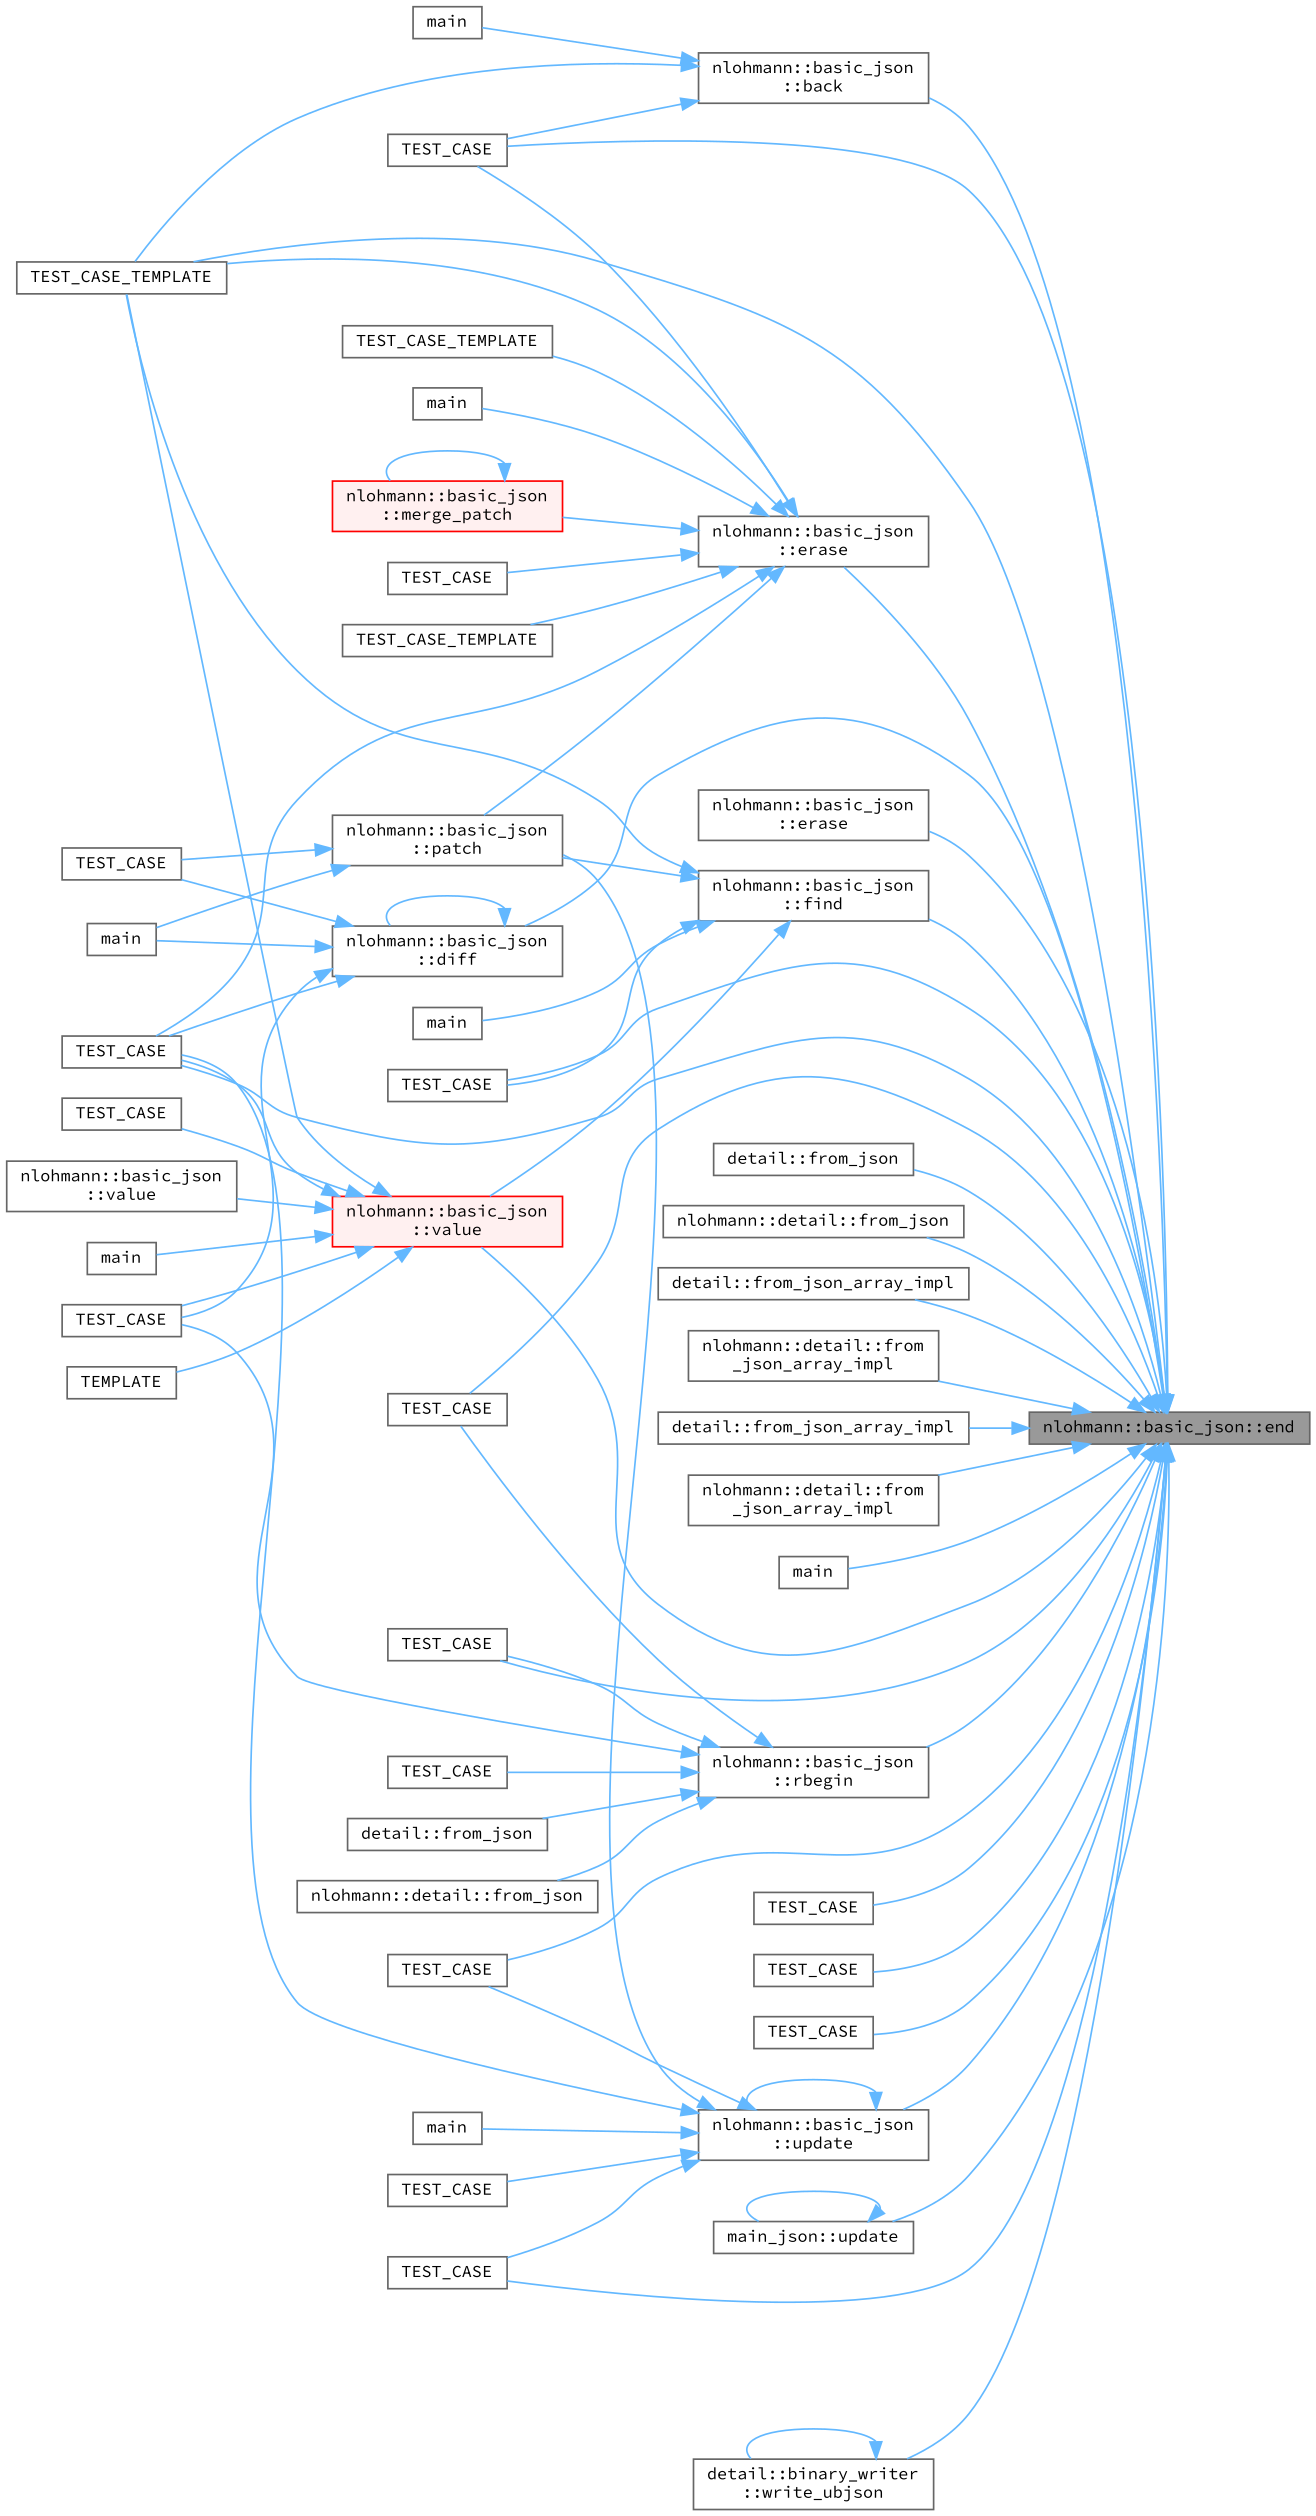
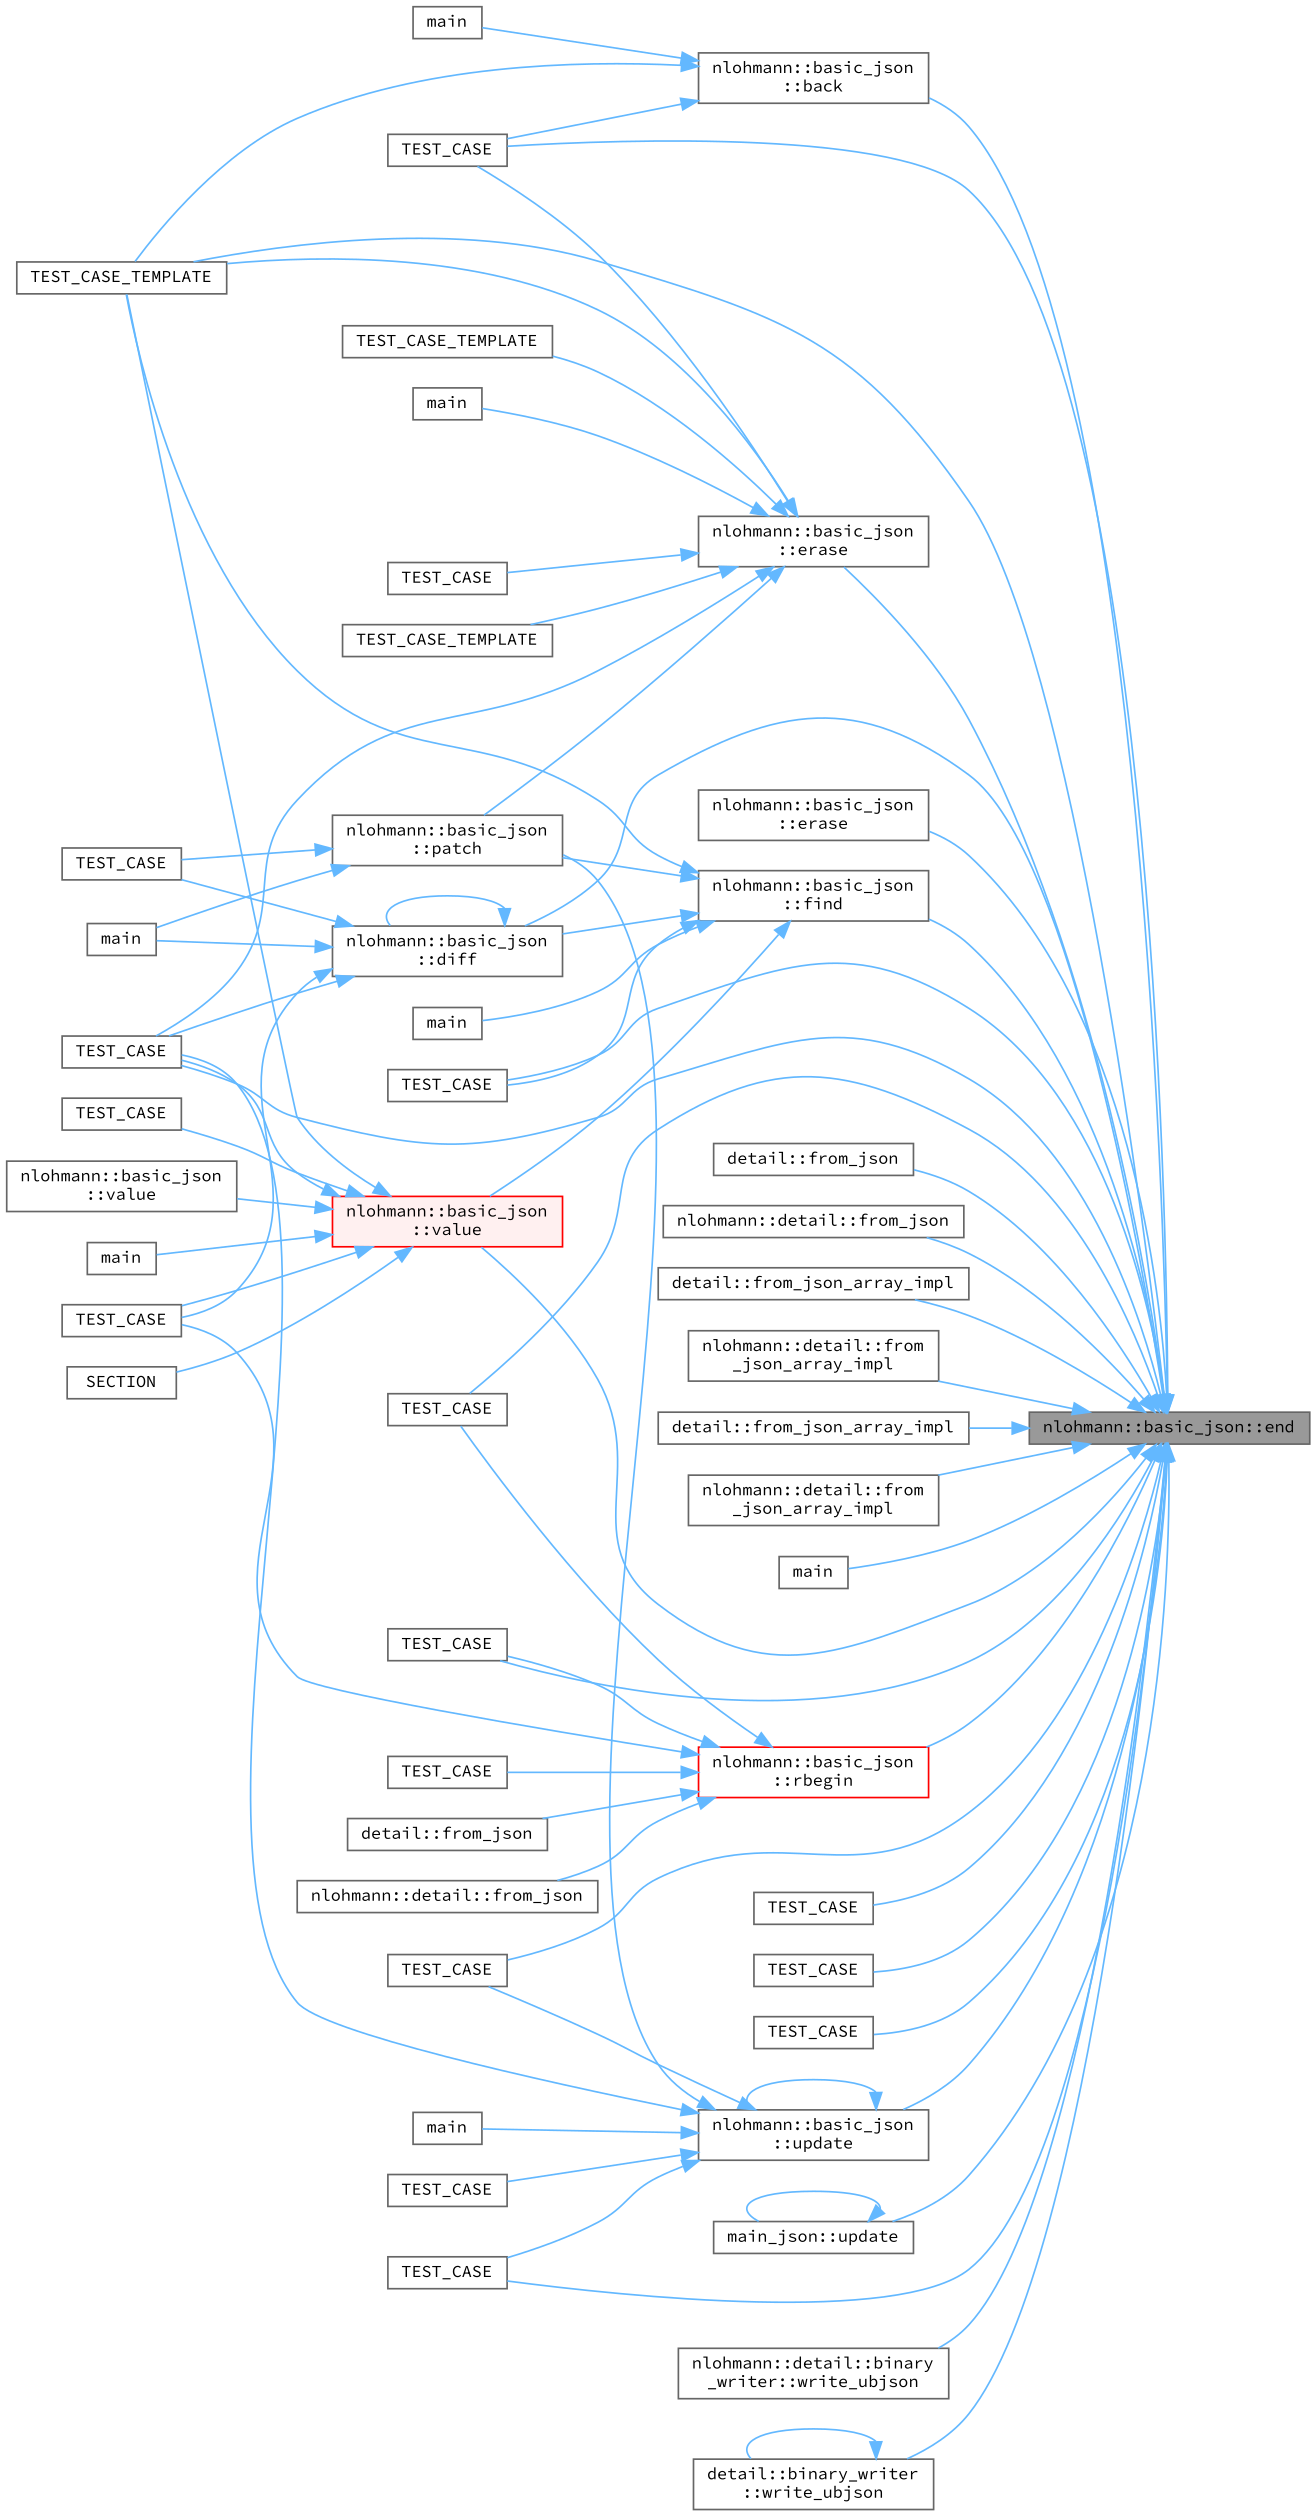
(447, 506) -> none
none -> (628, 924)
(122, 1383) -> (122, 1383)
(814, 1772) -> (814, 1772)
none -> (814, 2374)
